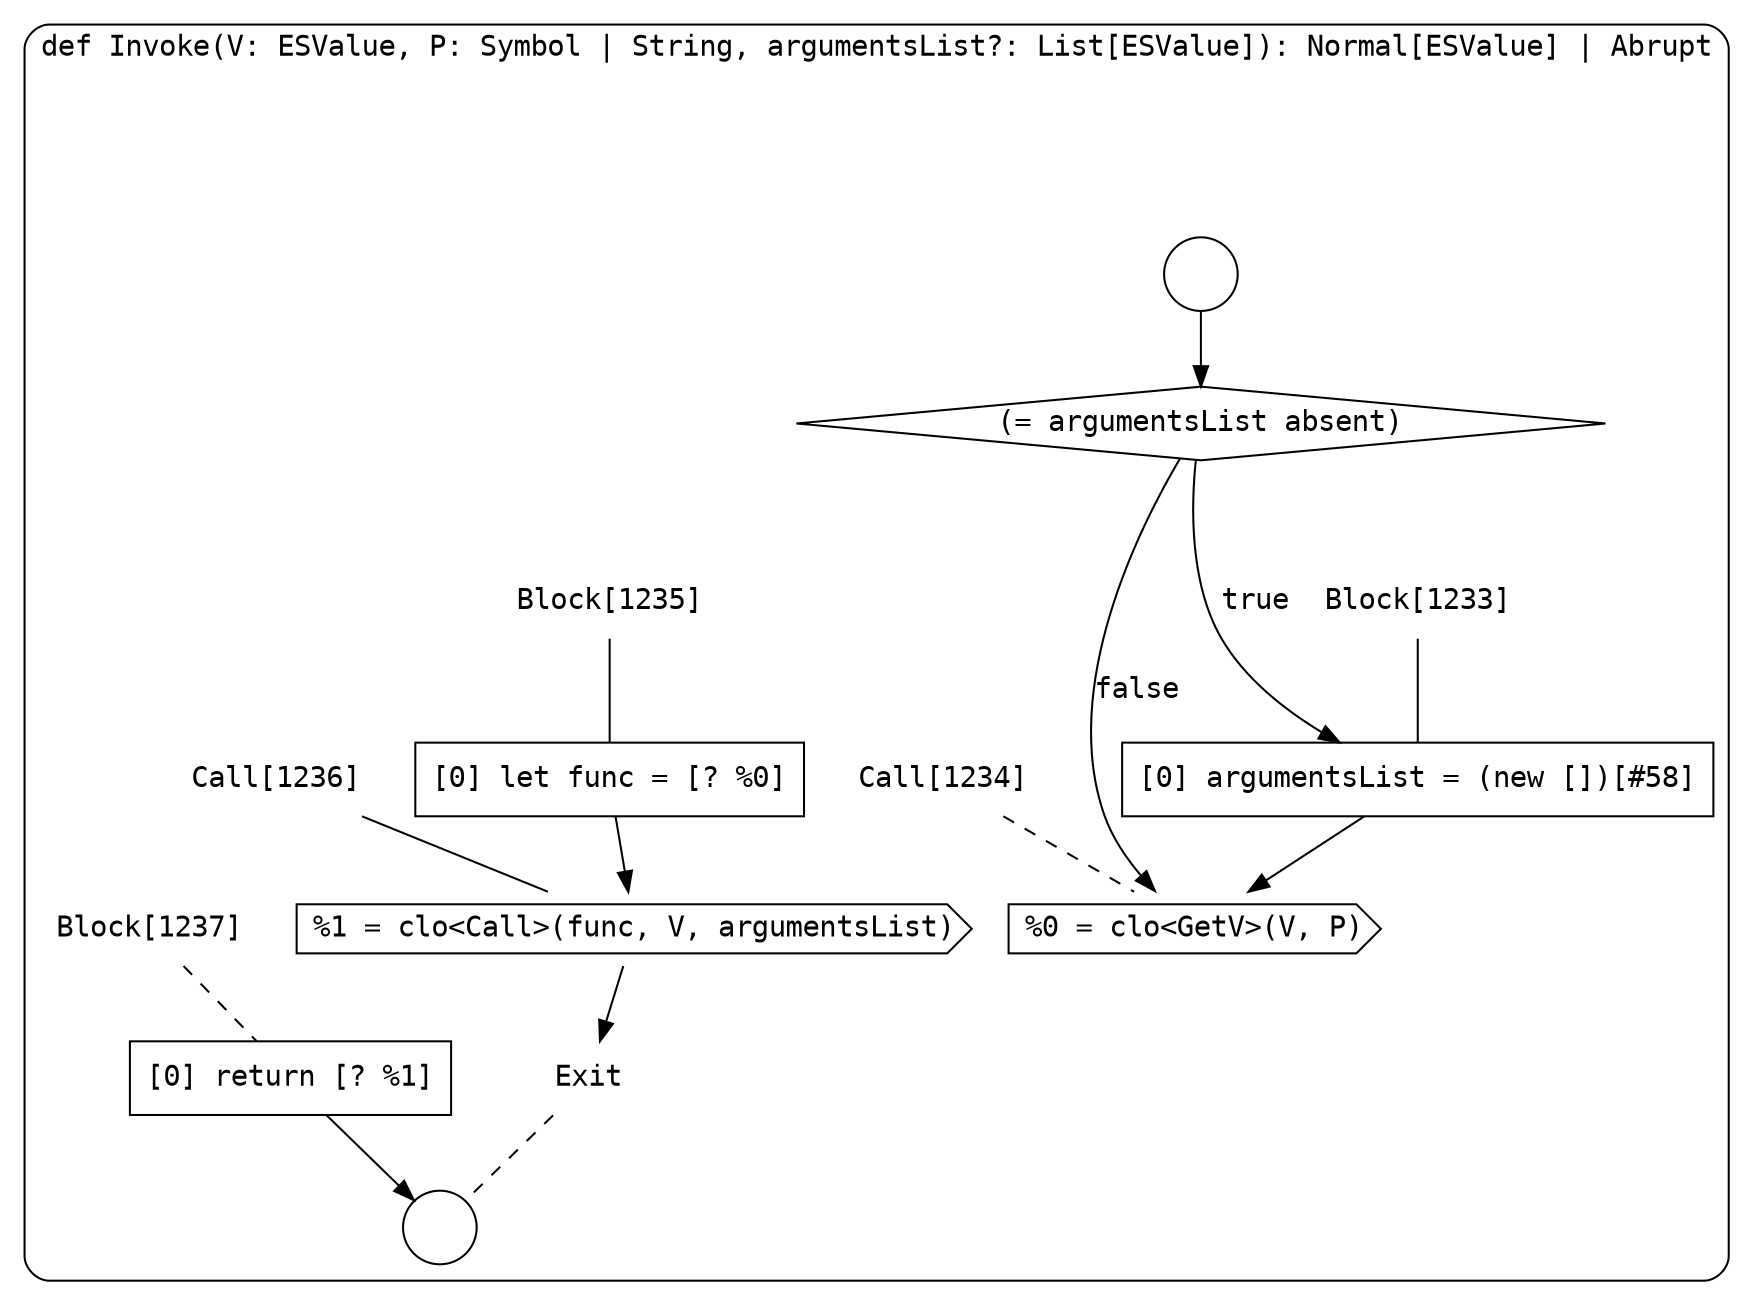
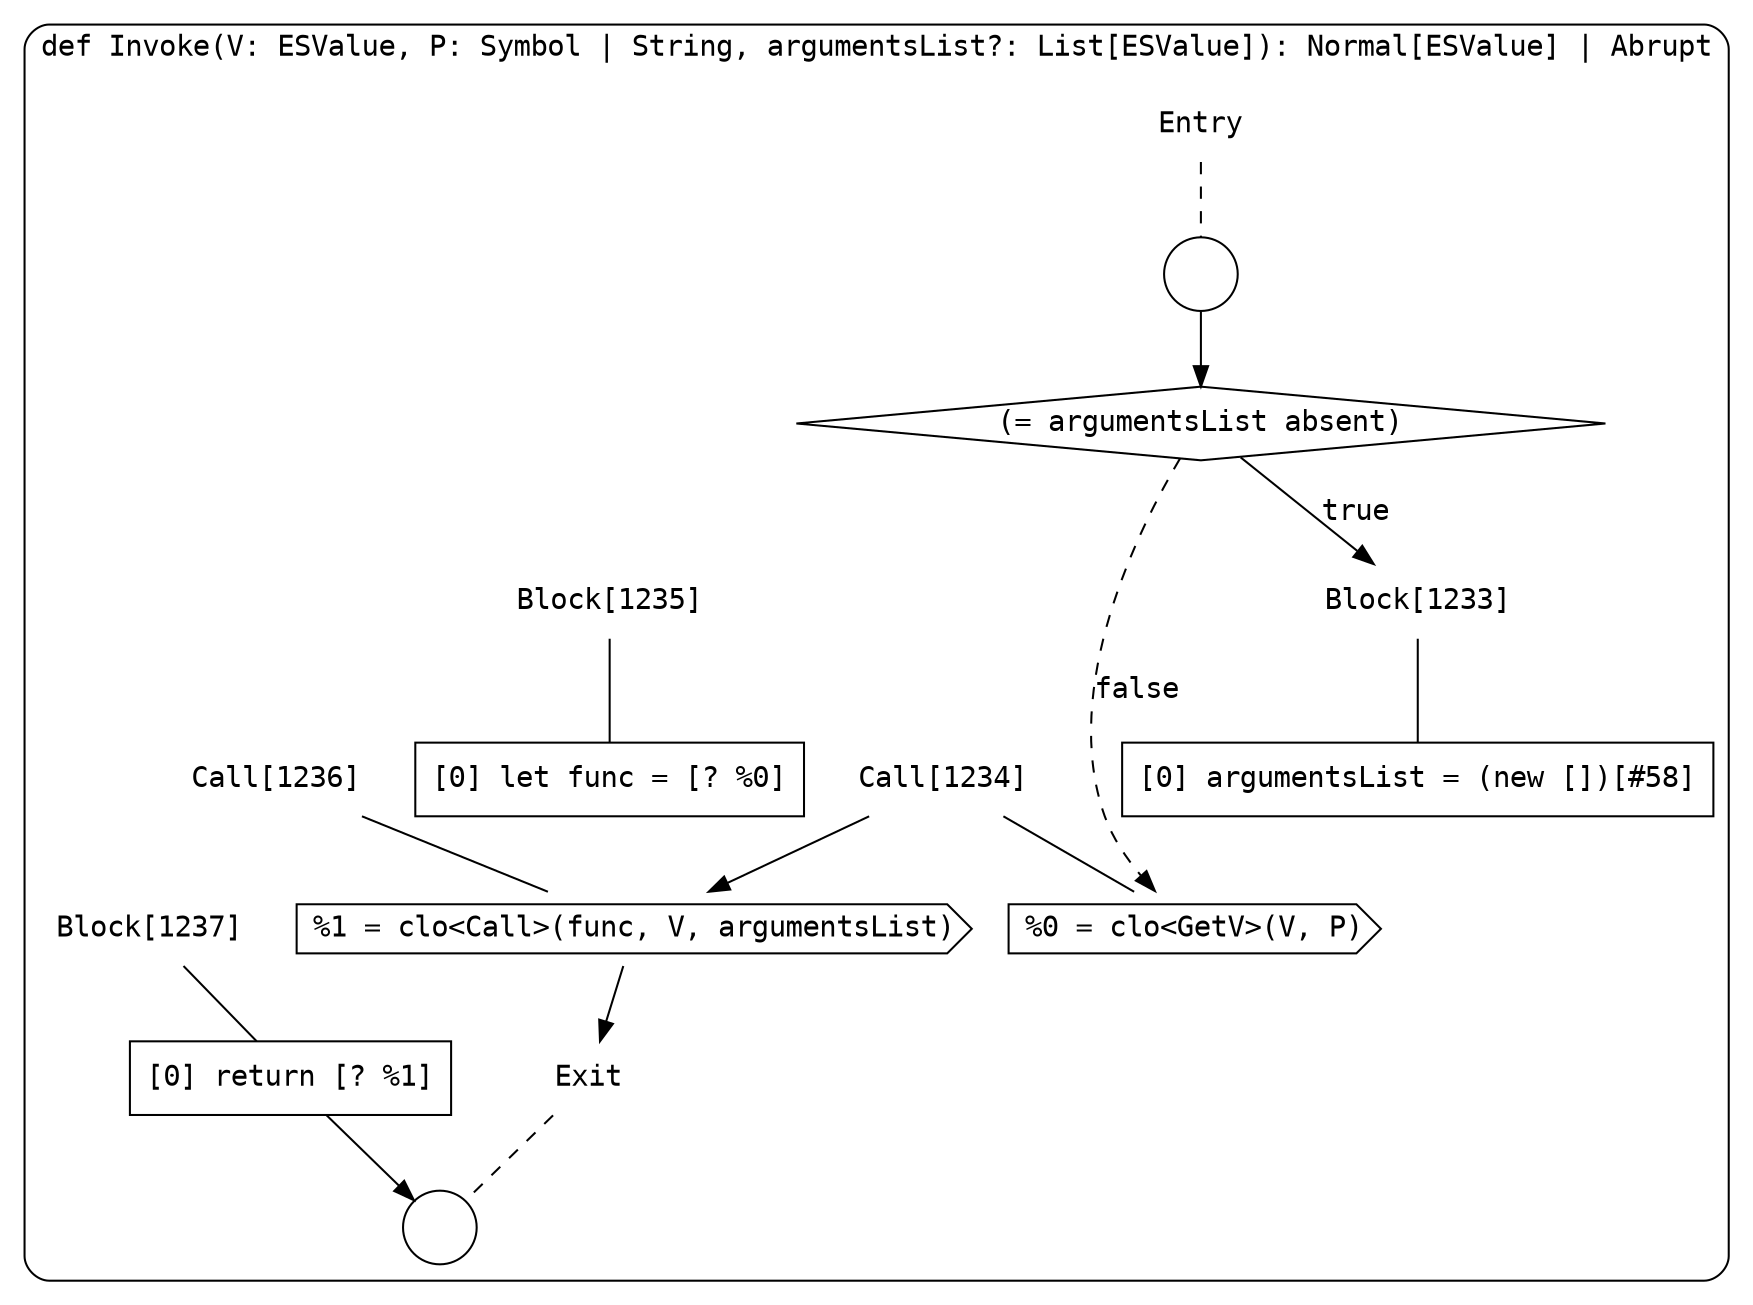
none -> (1201, 125)
(1212, 619) -> (1299, 504)
(1098, 665) -> (1098, 665)
(620, 844) -> (798, 850)
(1315, 848) -> none
(1069, 854) -> (1069, 854)
(220, 1004) -> (220, 1004)
